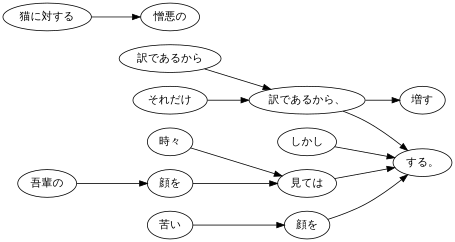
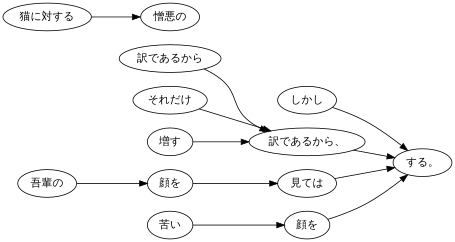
(379, 100) -> (217, 142)
(170, 142) -> none
